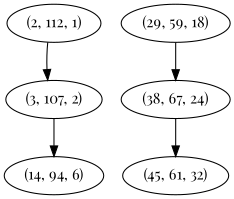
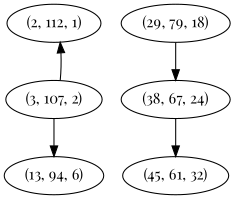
(176, 23) -> (176, 23)
(47, 56) -> (61, 67)
(54, 176) -> (54, 176)
